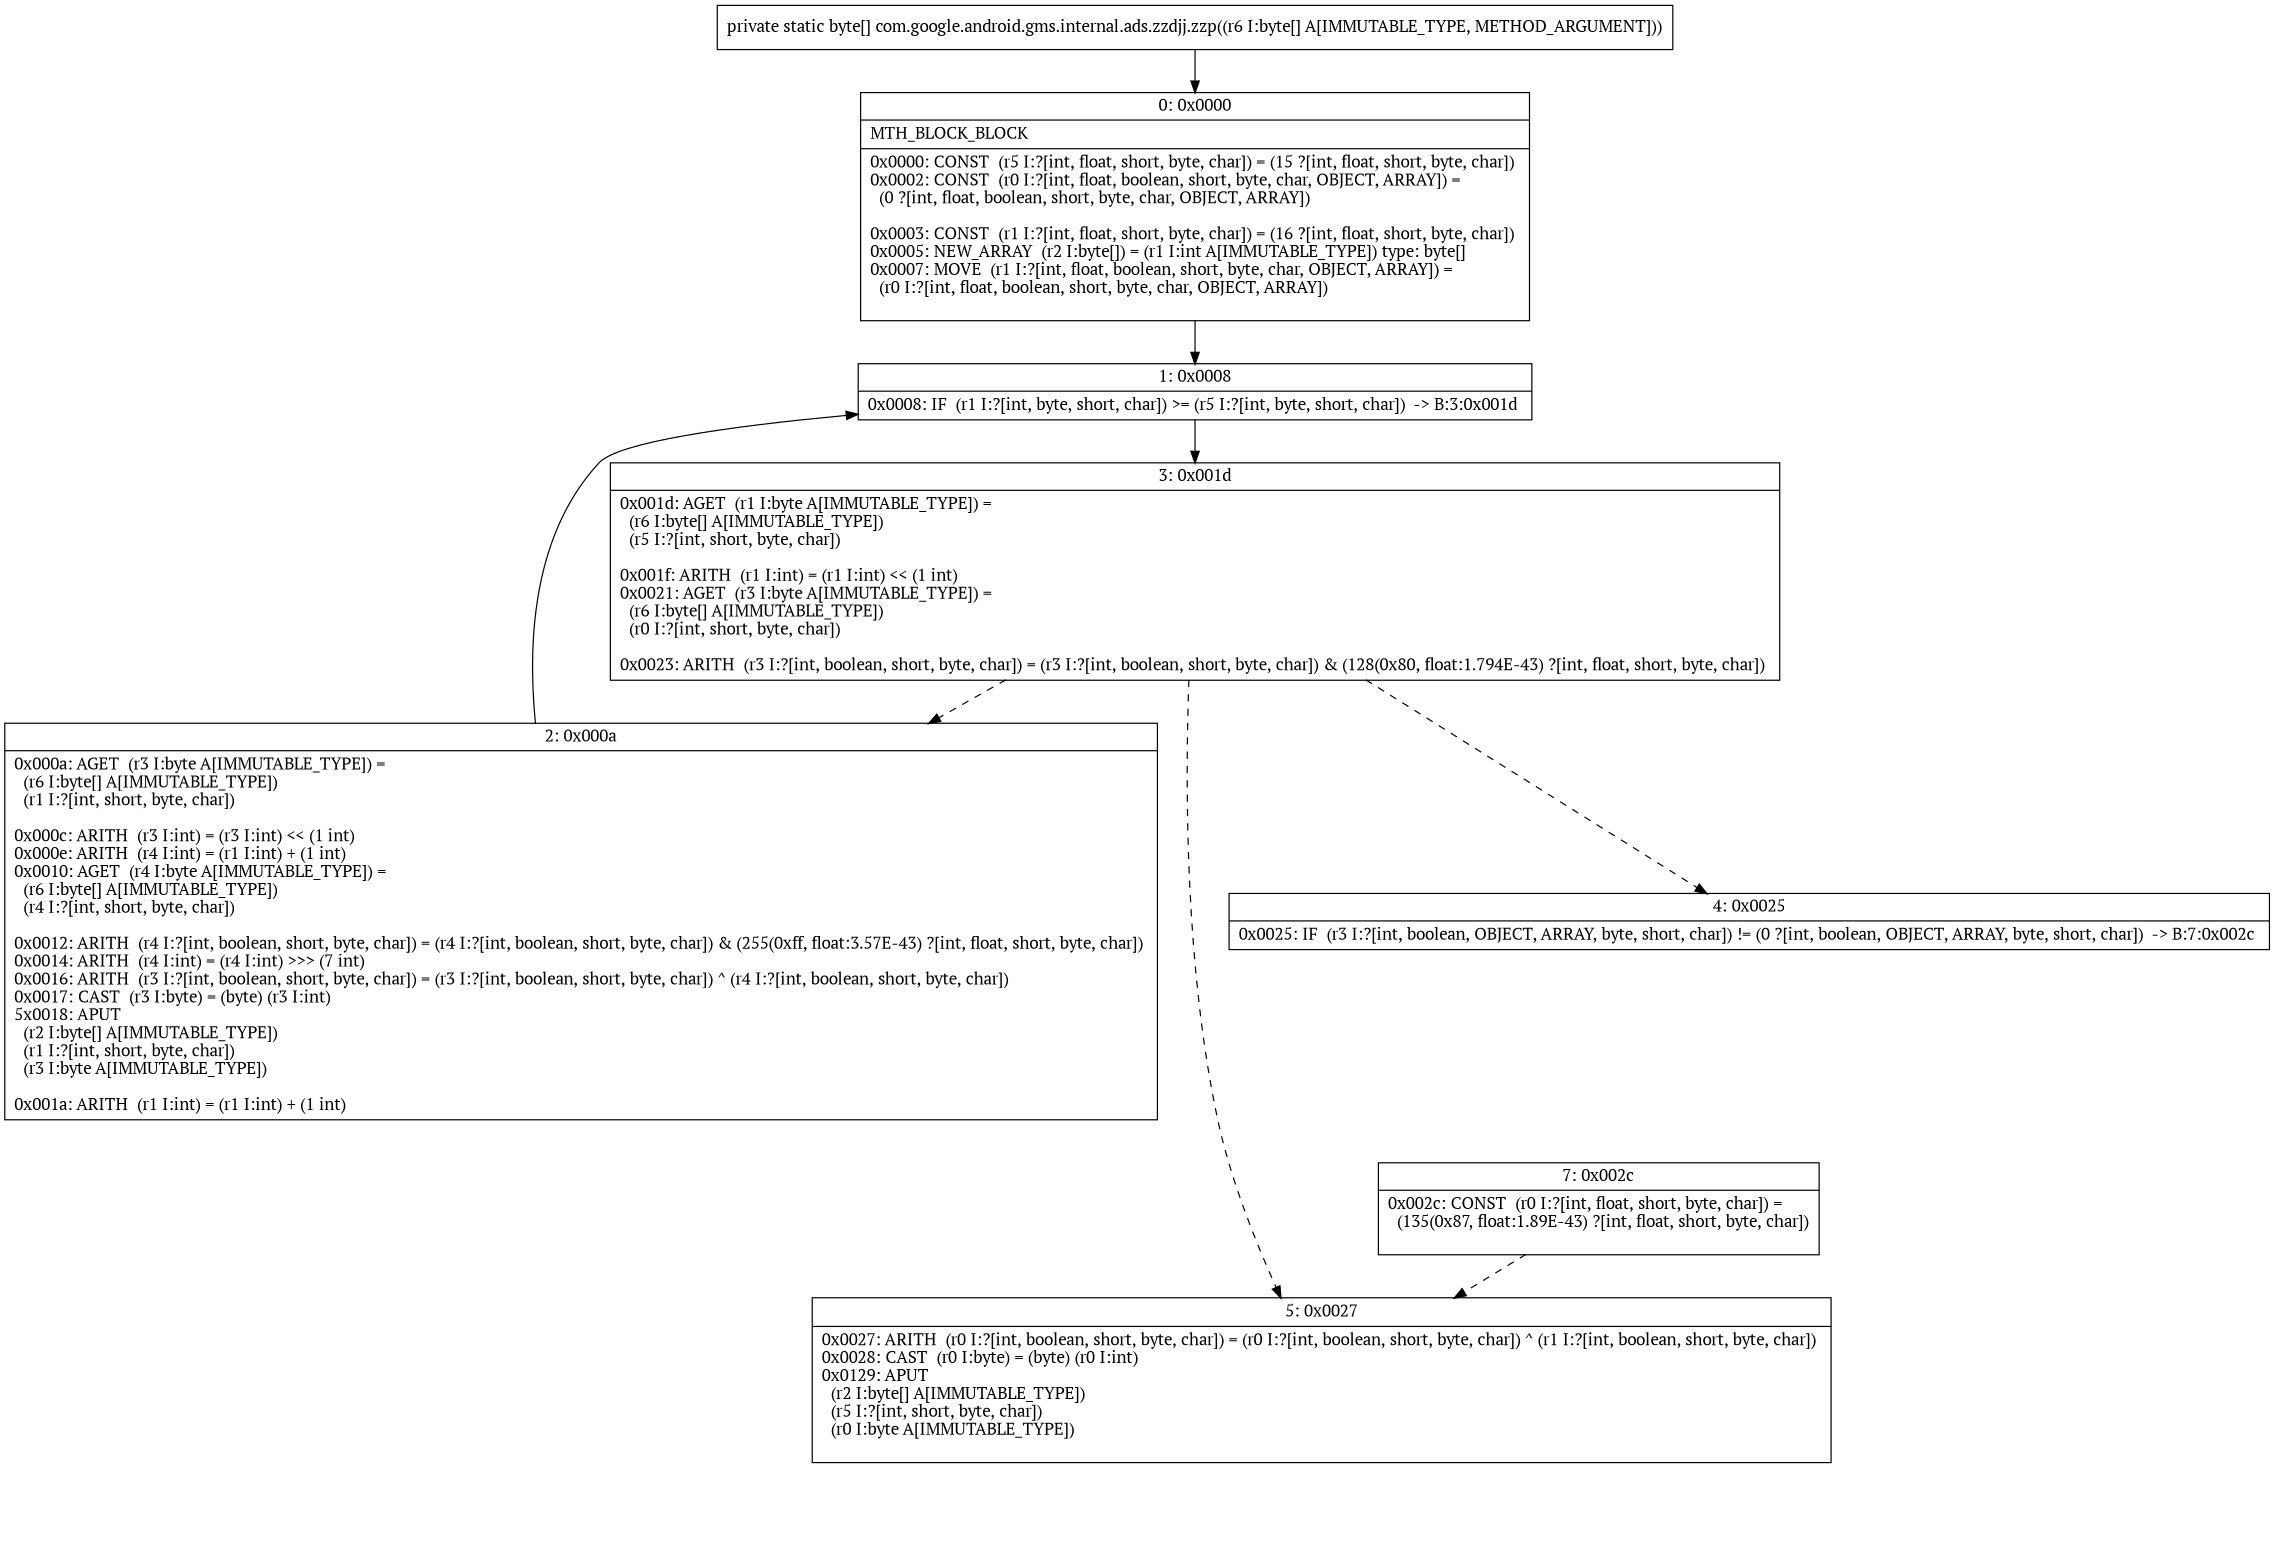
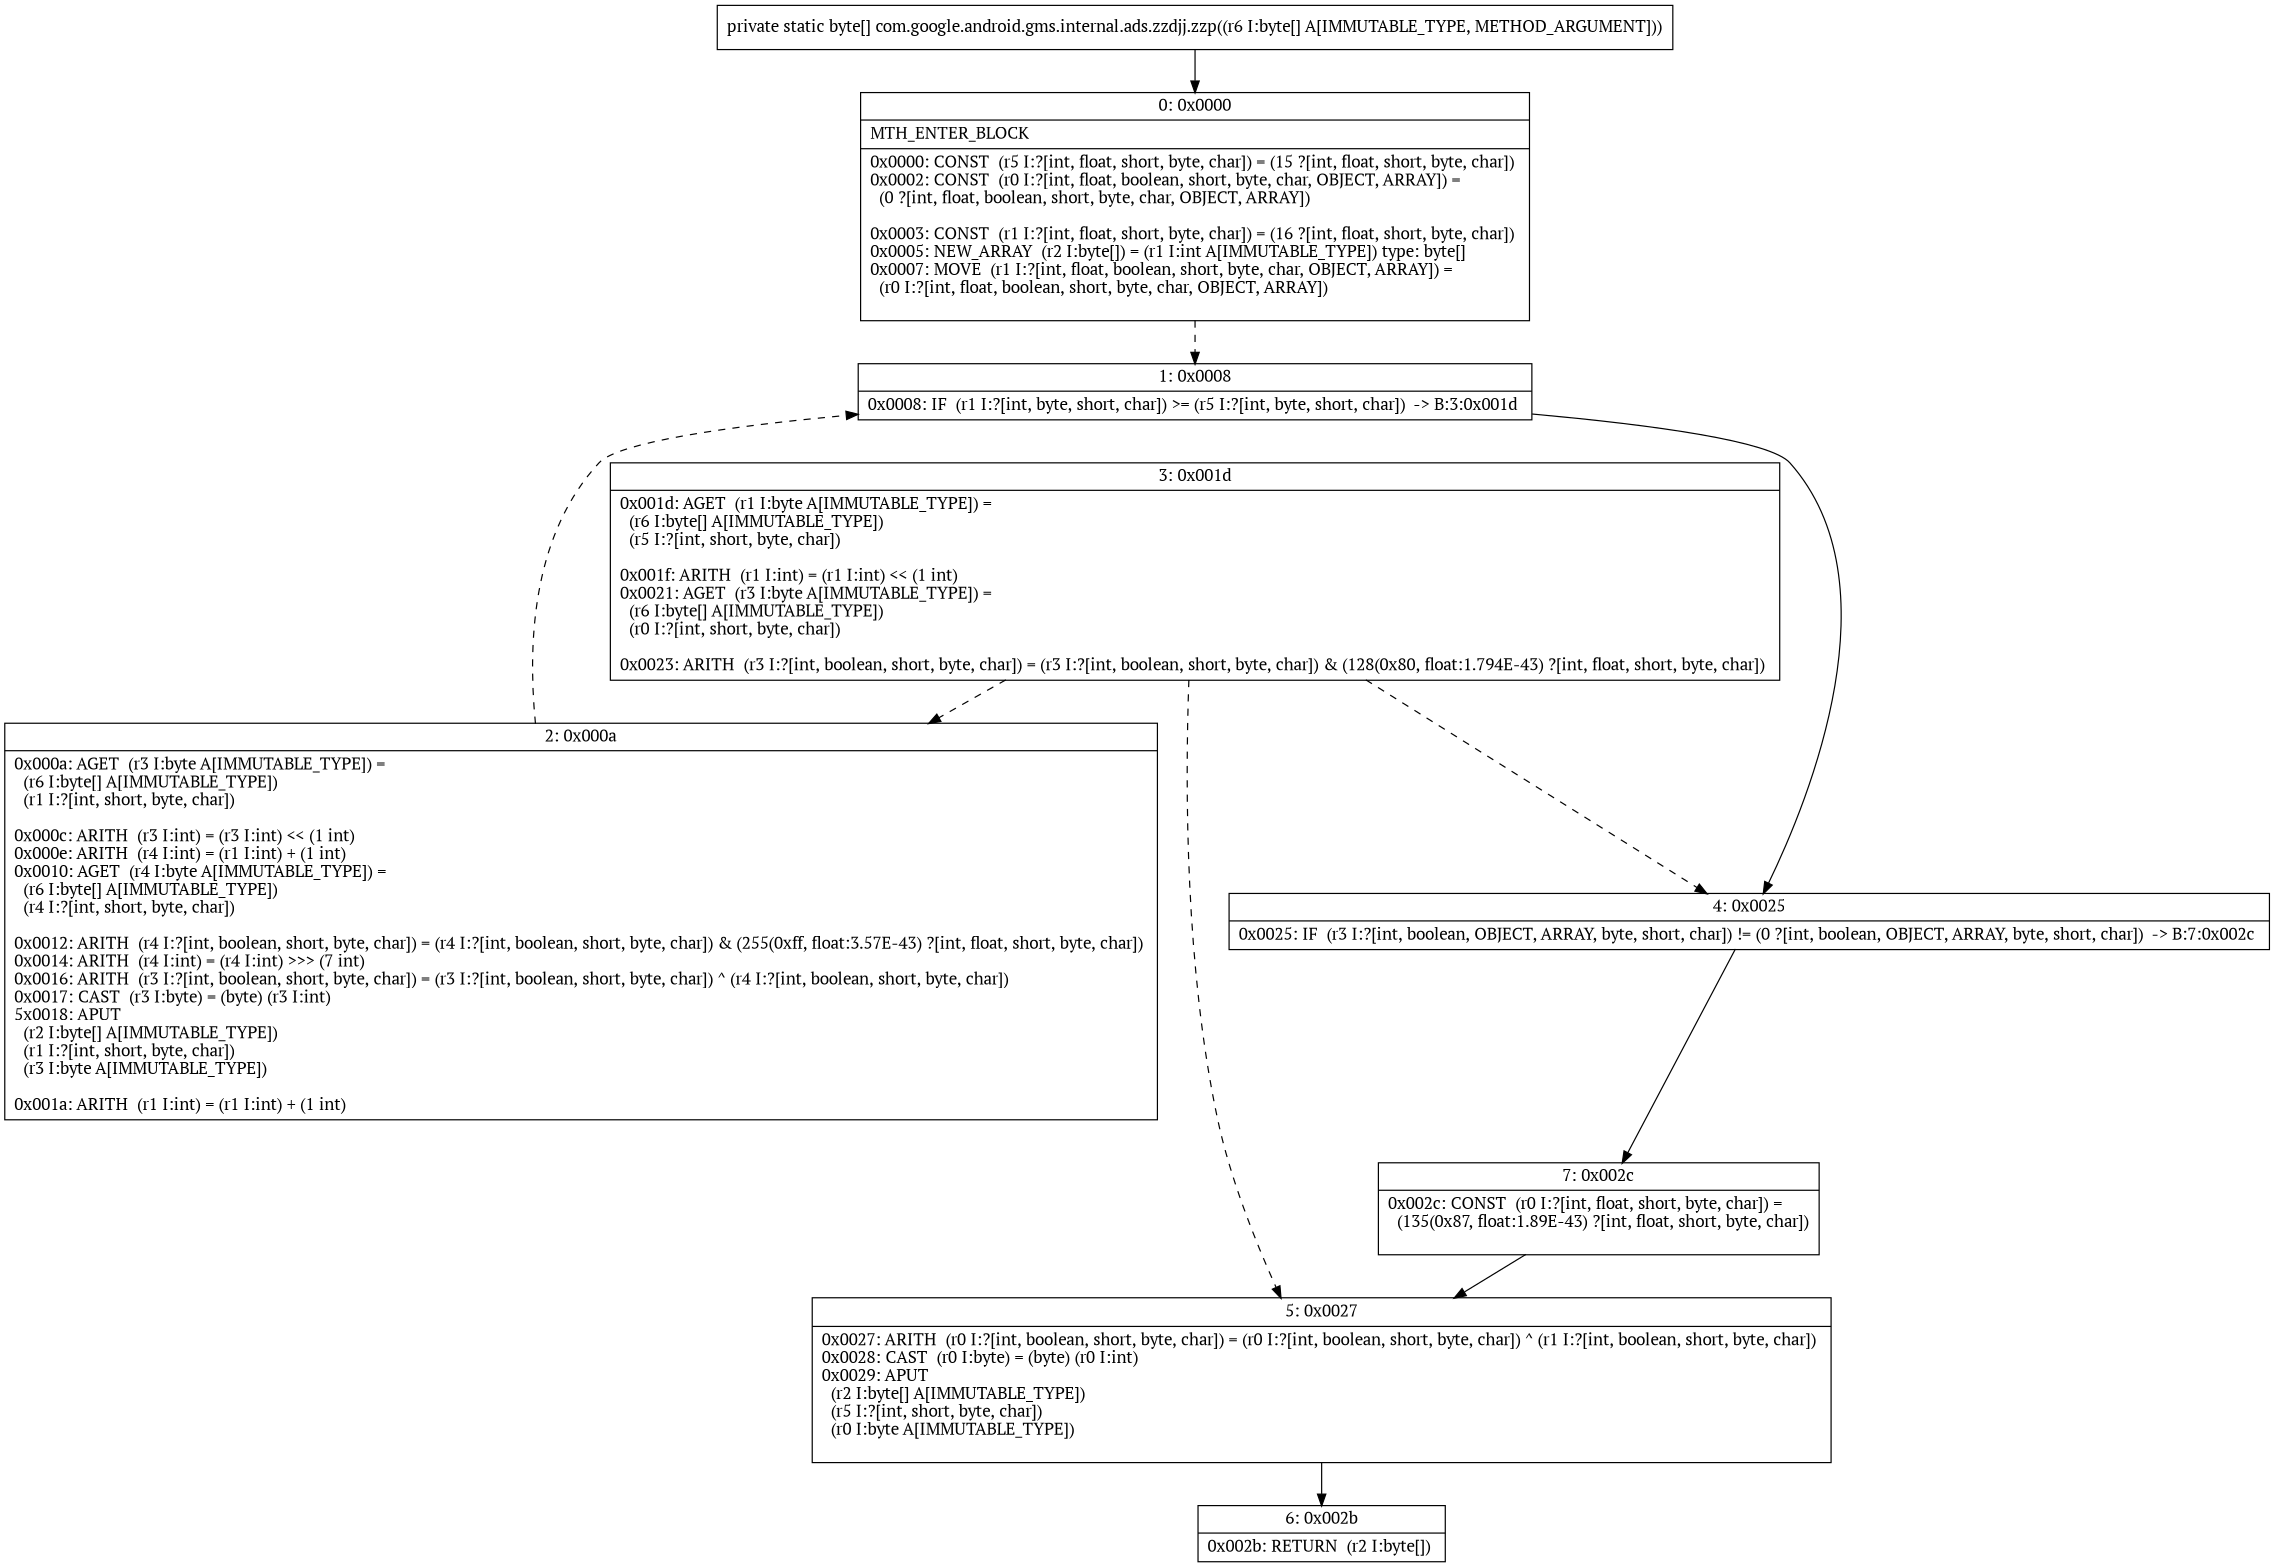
(950, 134) -> (950, 134)
(1195, 336) -> (1195, 336)
(1195, 435) -> (1830, 542)
(592, 472) -> (592, 472)
none -> (1682, 1051)
(1495, 1273) -> (1495, 1273)
(880, 1376) -> (880, 1376)
none -> (1322, 1534)
